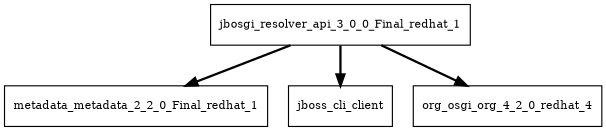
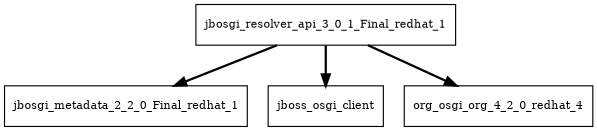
(340, 25) -> (326, 25)
(136, 106) -> (126, 106)
(340, 106) -> (326, 106)
